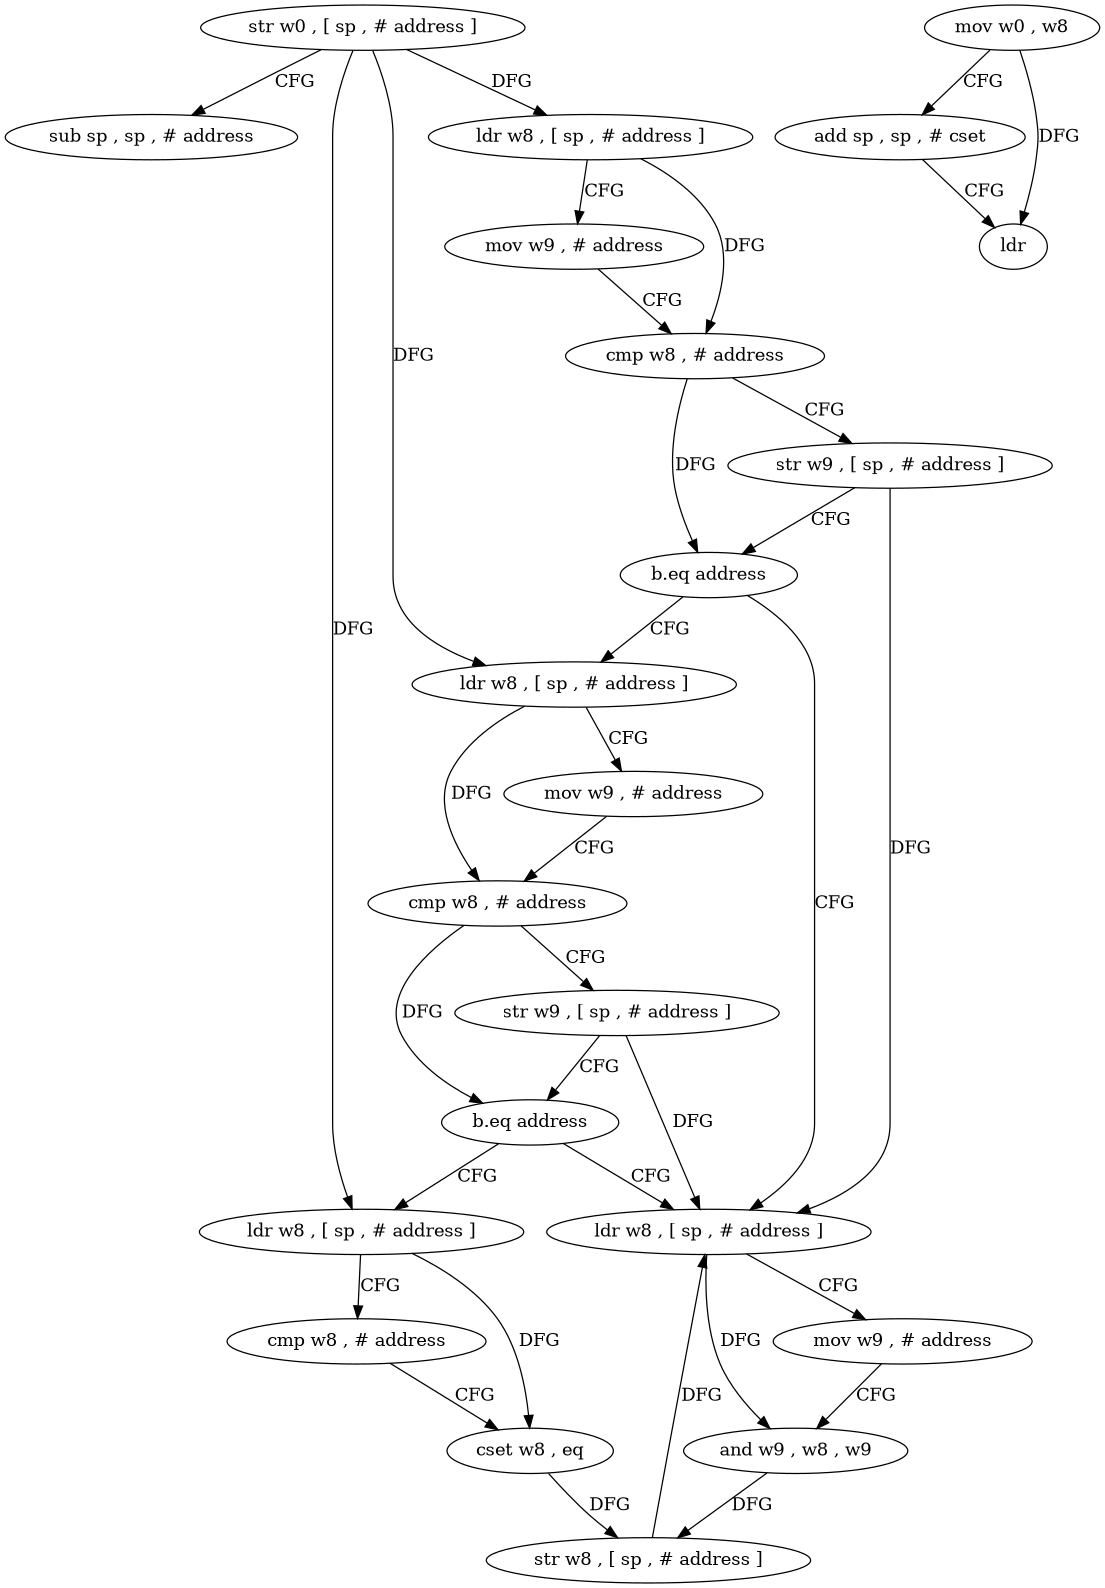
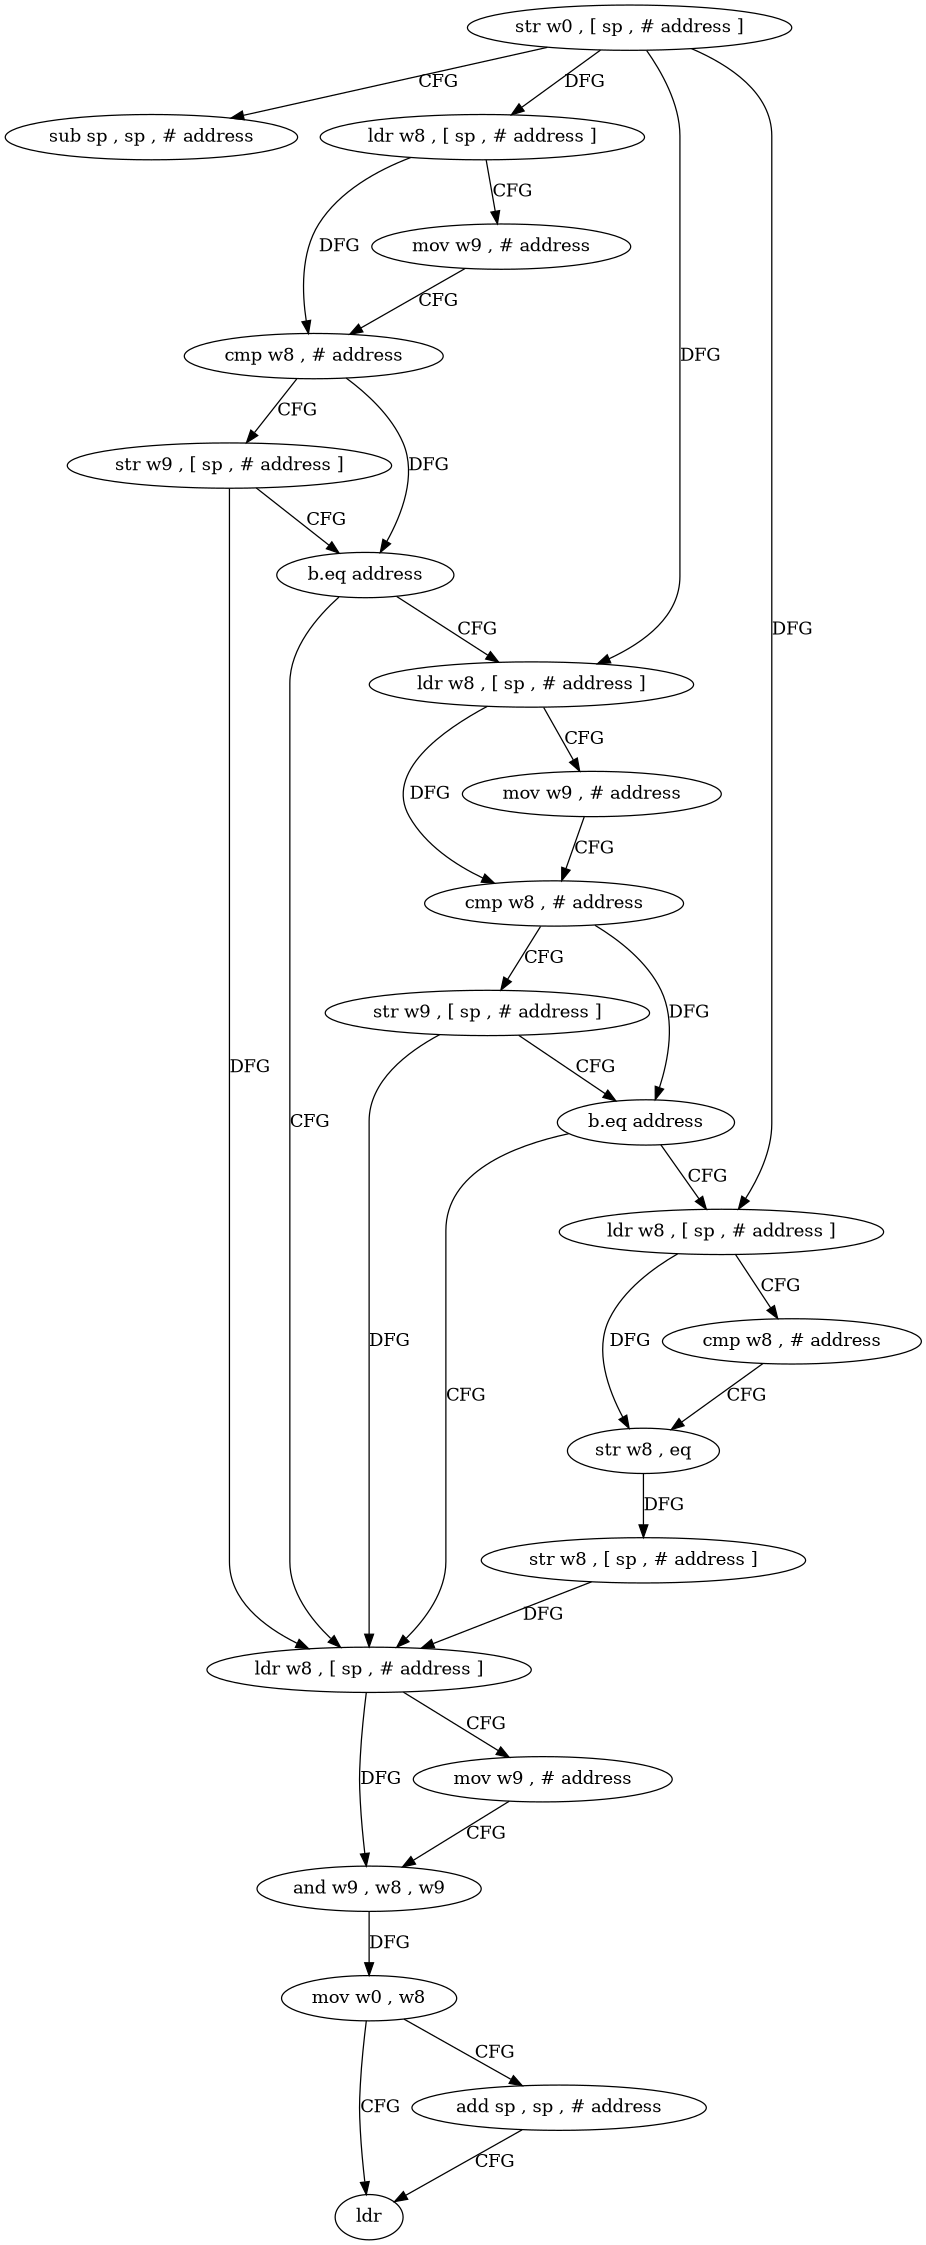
(900, 137) -> (559, 2108)
(1059, 137) -> (380, 2108)
(530, 1451) -> (643, 1451)
(727, 1502) -> (369, 1937)
